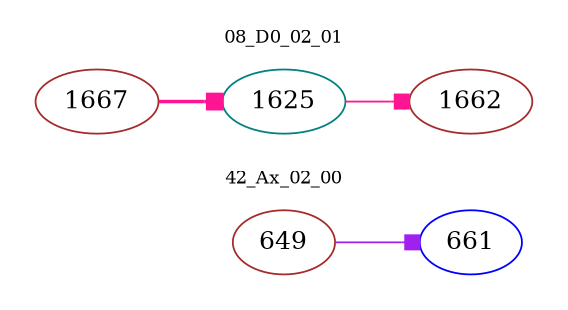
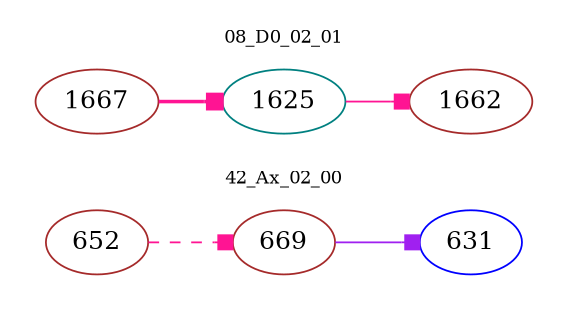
none -> (97, 242)
(284, 242) -> (284, 242)
(471, 242) -> (471, 242)
